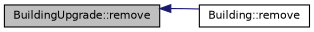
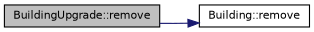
(185, 9) -> (174, 23)
